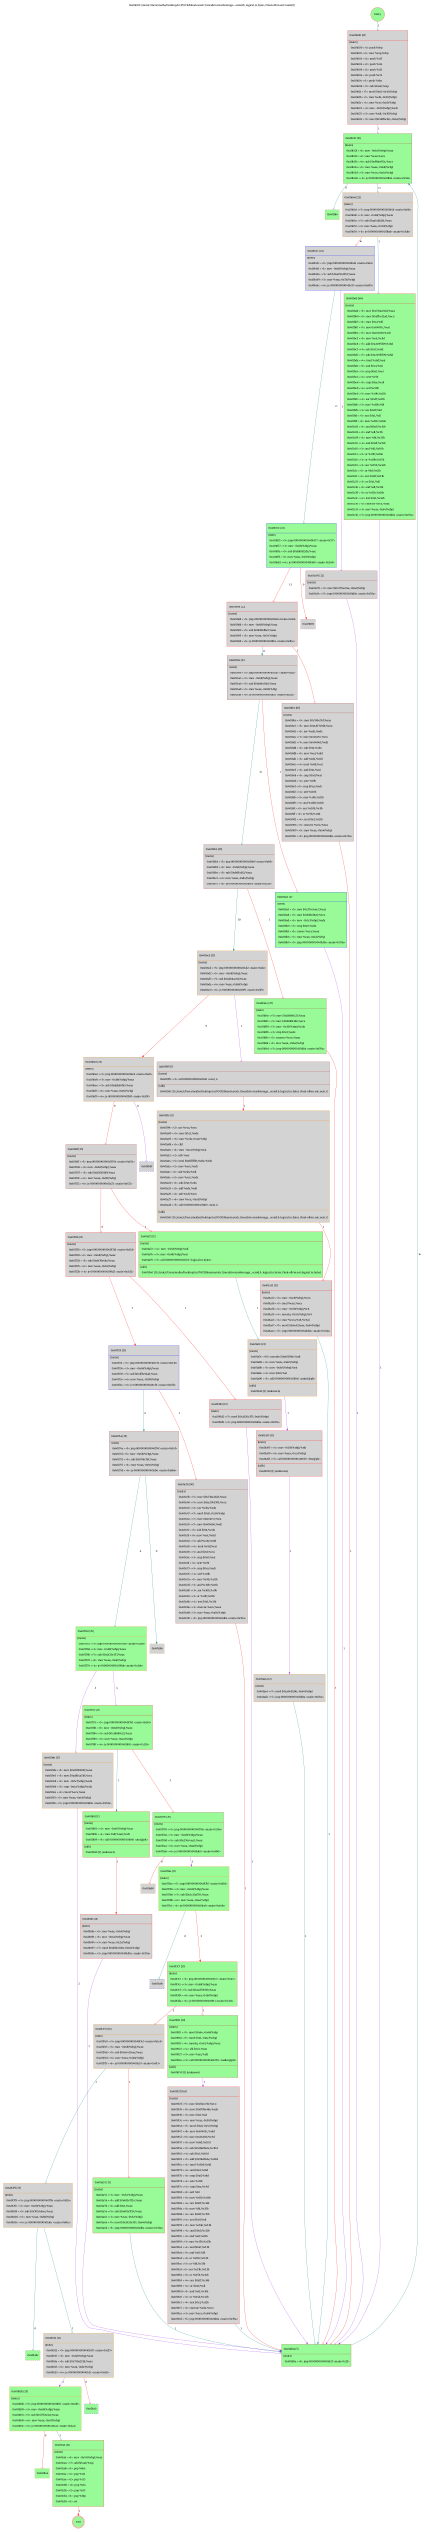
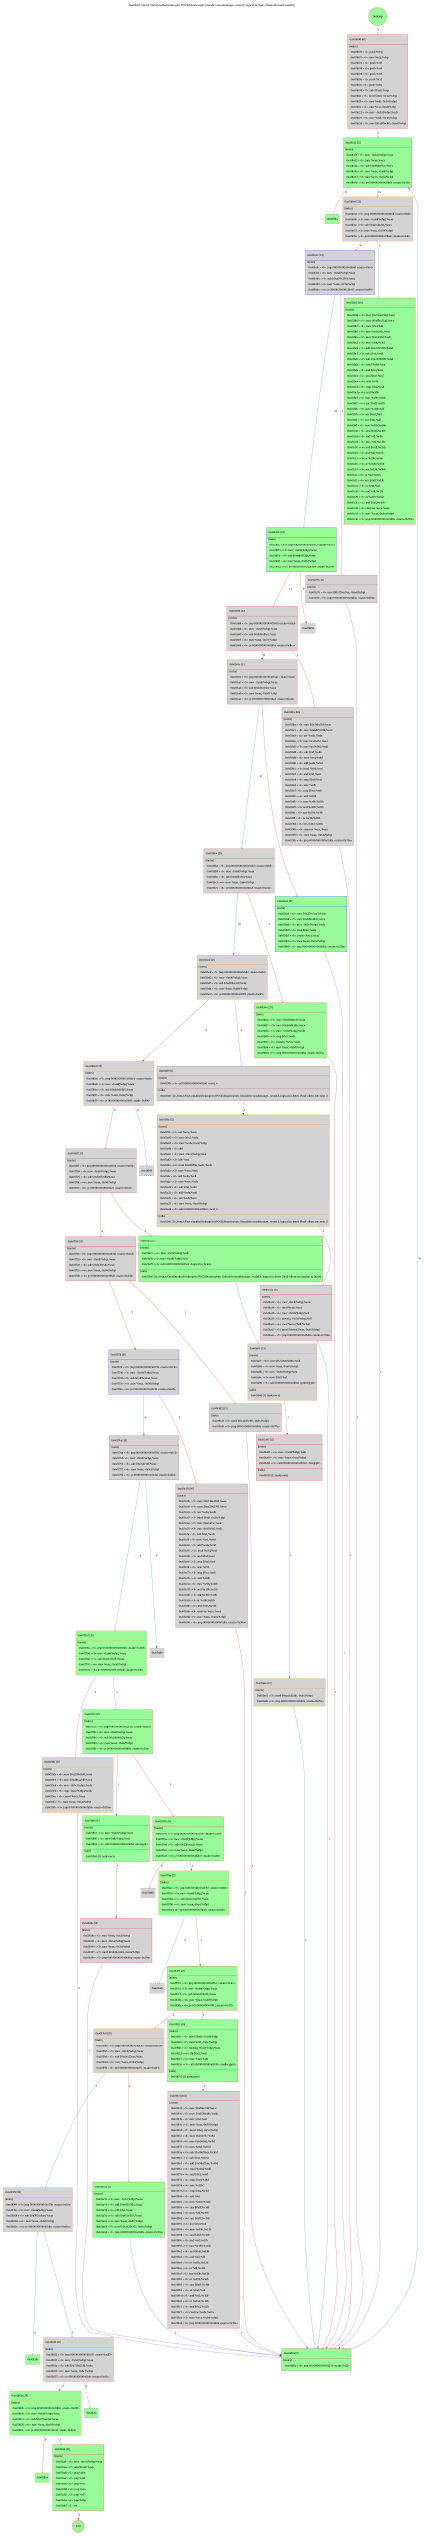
(378, 14) -> (378, 17)
